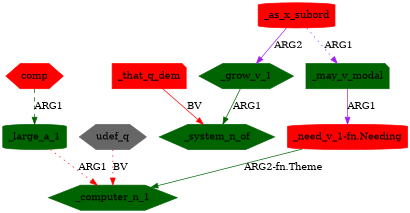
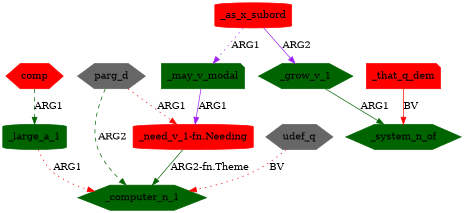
none -> (111, 76)
